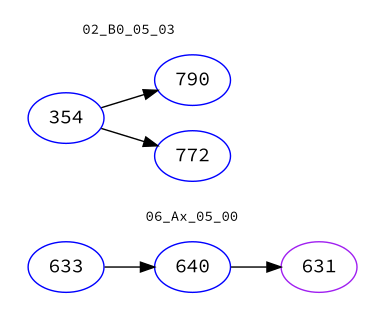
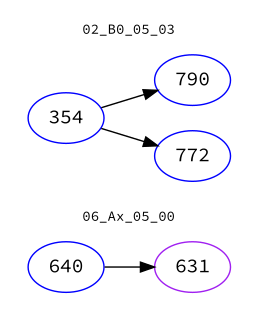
(66, 267) -> none
